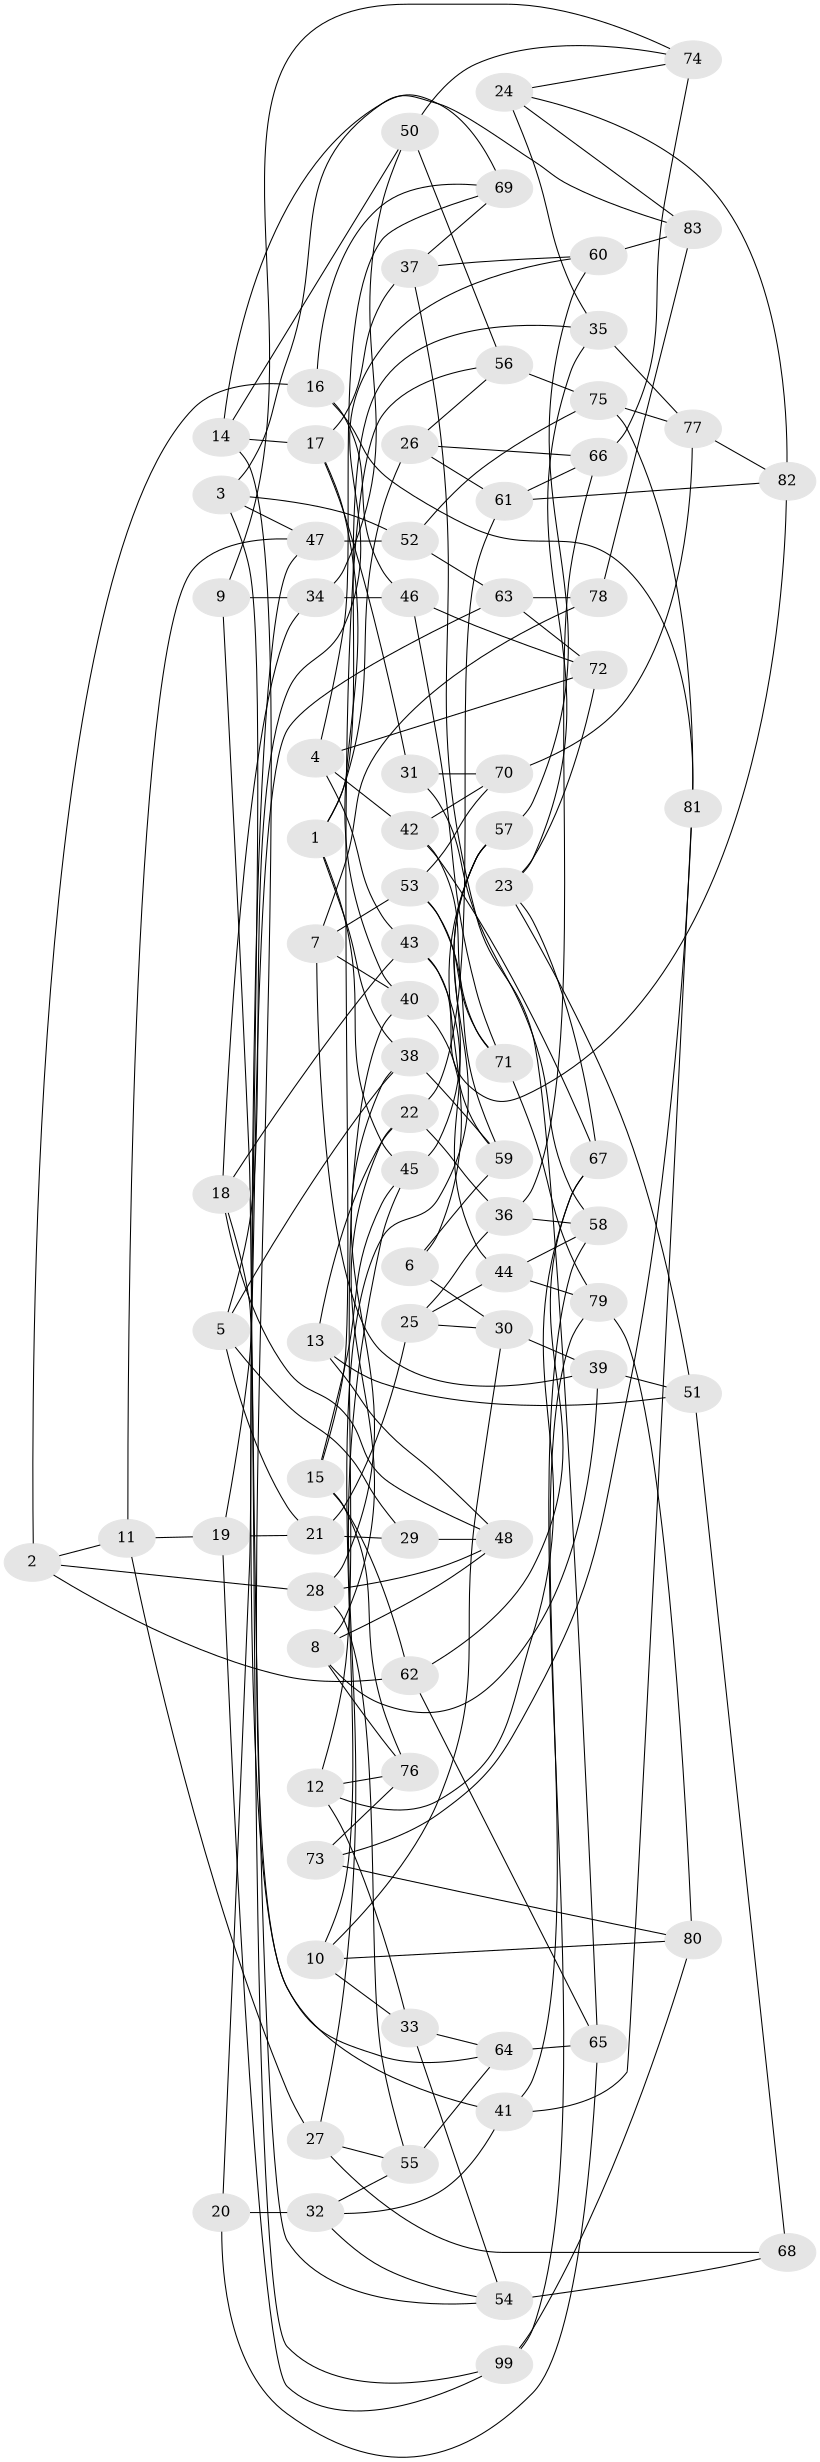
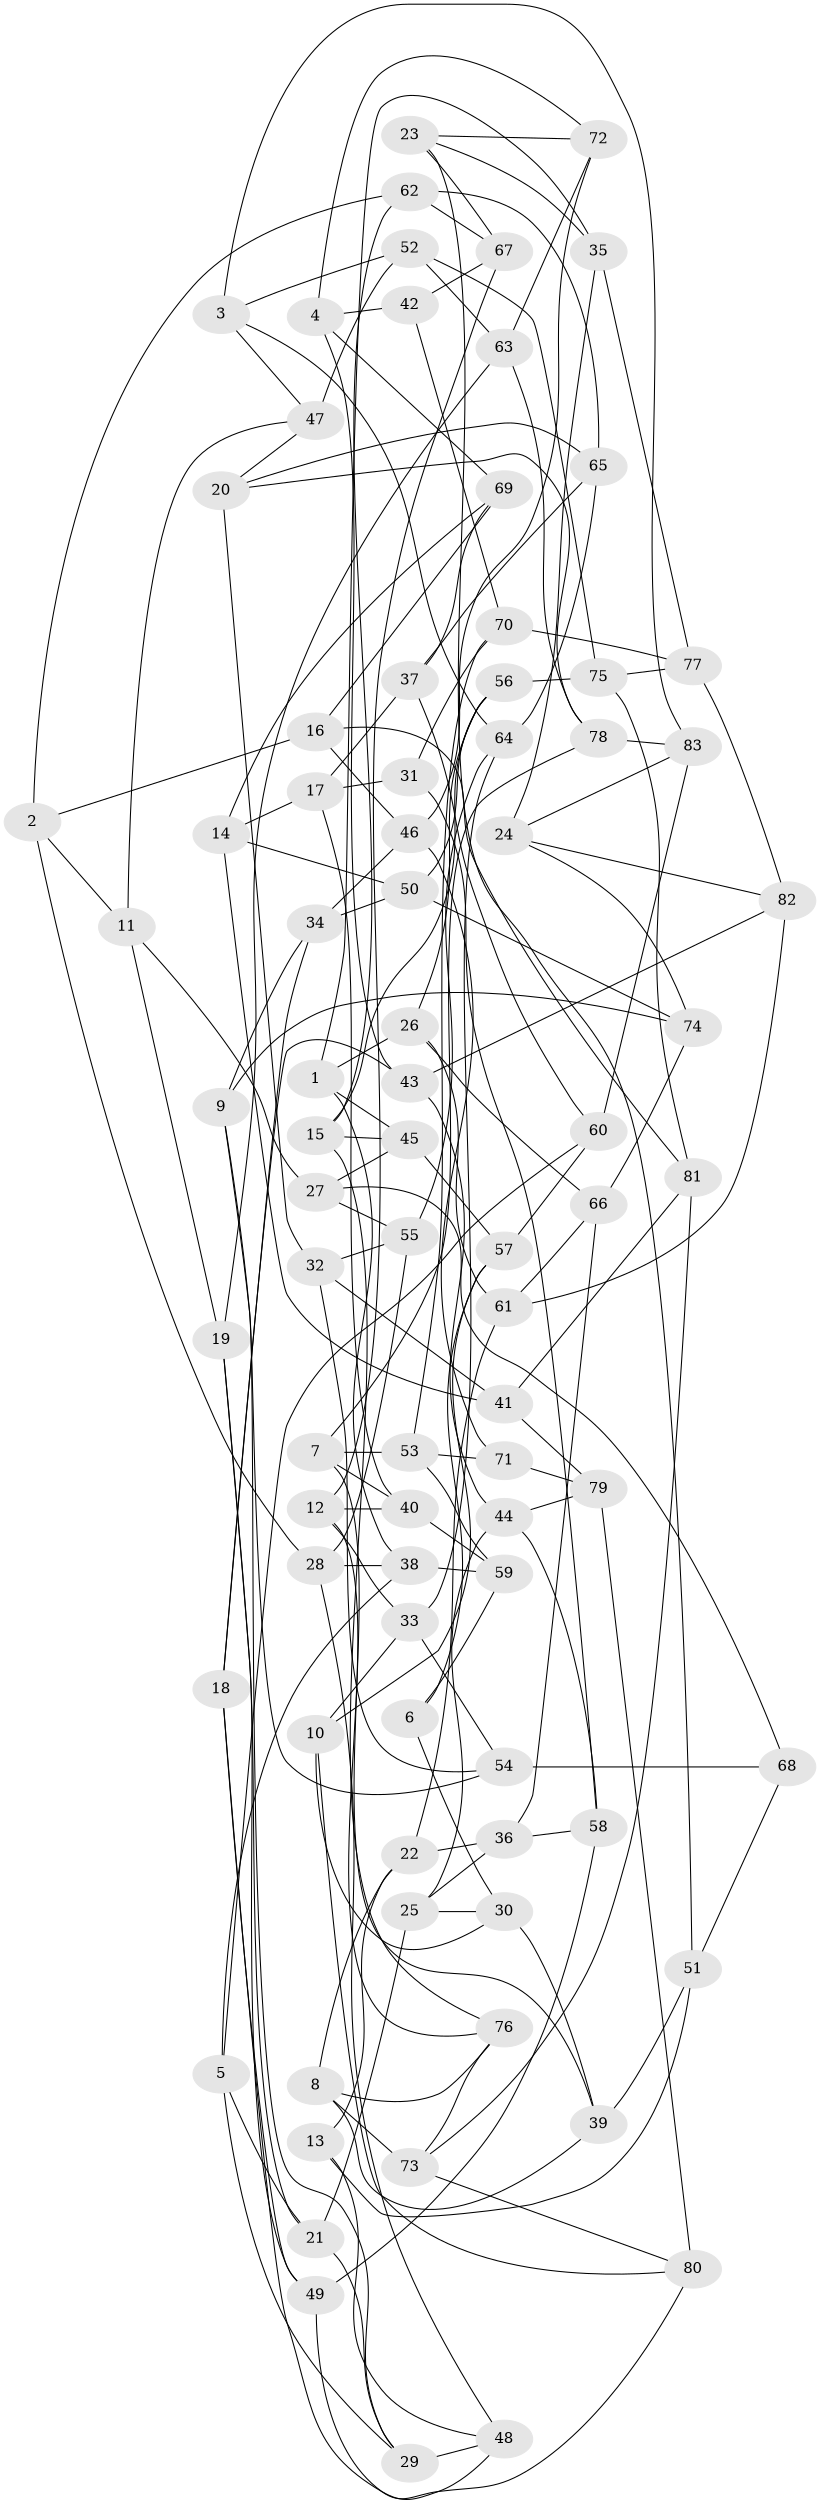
none -> (529, 459)
(458, 946) -> none
(415, 1599) -> (375, 2137)
none -> (253, 1603)
(504, 2365) -> (316, 2295)
